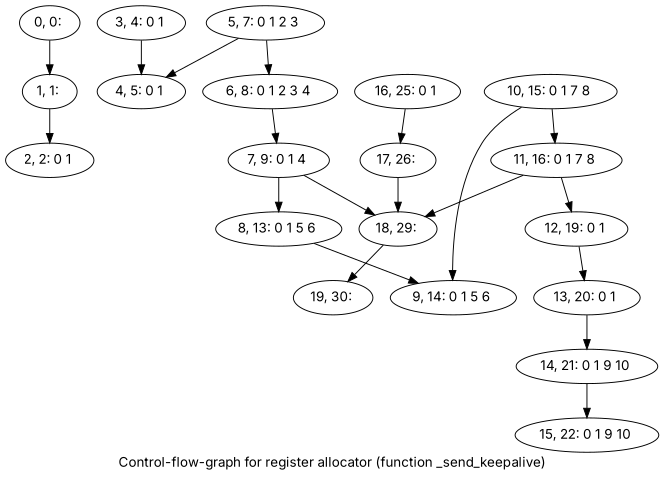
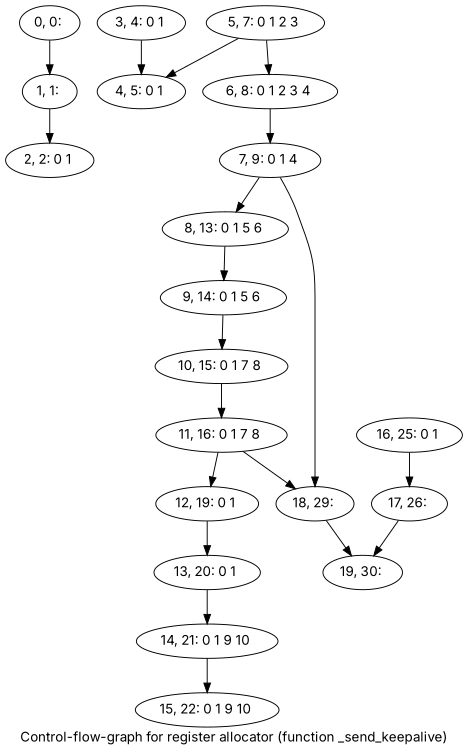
(466, 179) -> (223, 327)
(398, 190) -> (389, 534)
